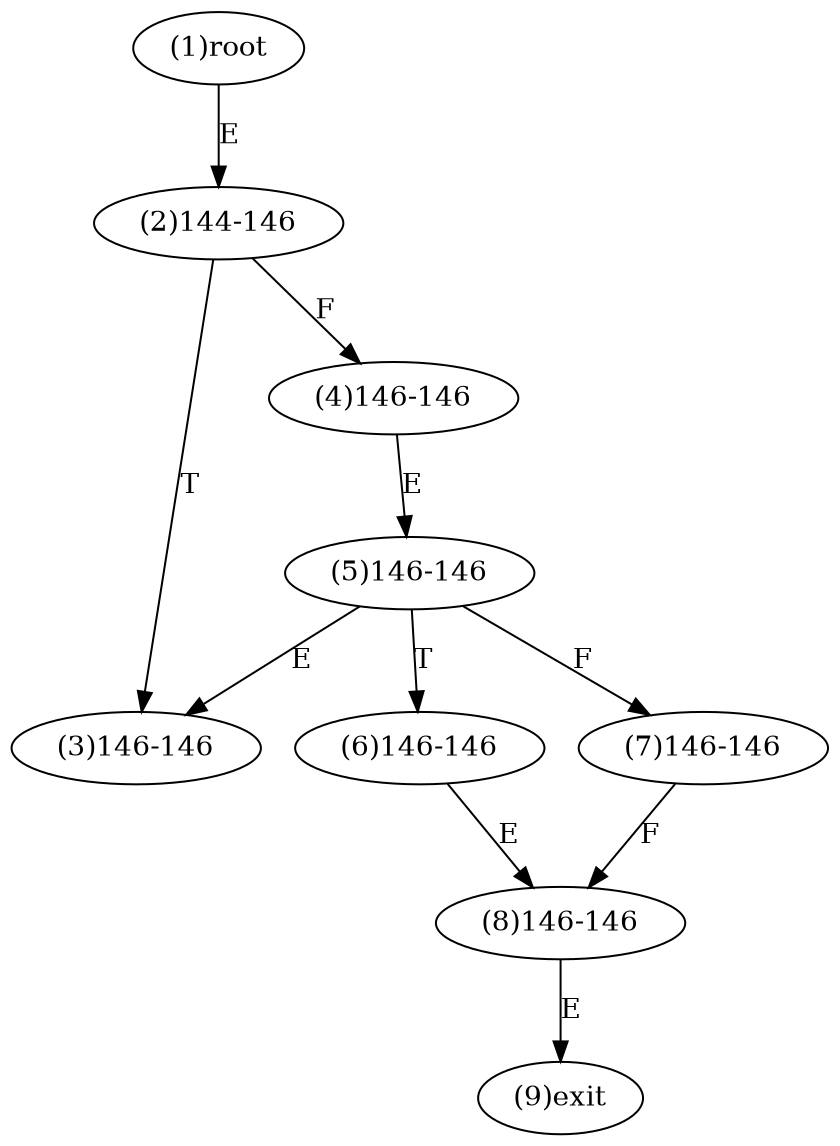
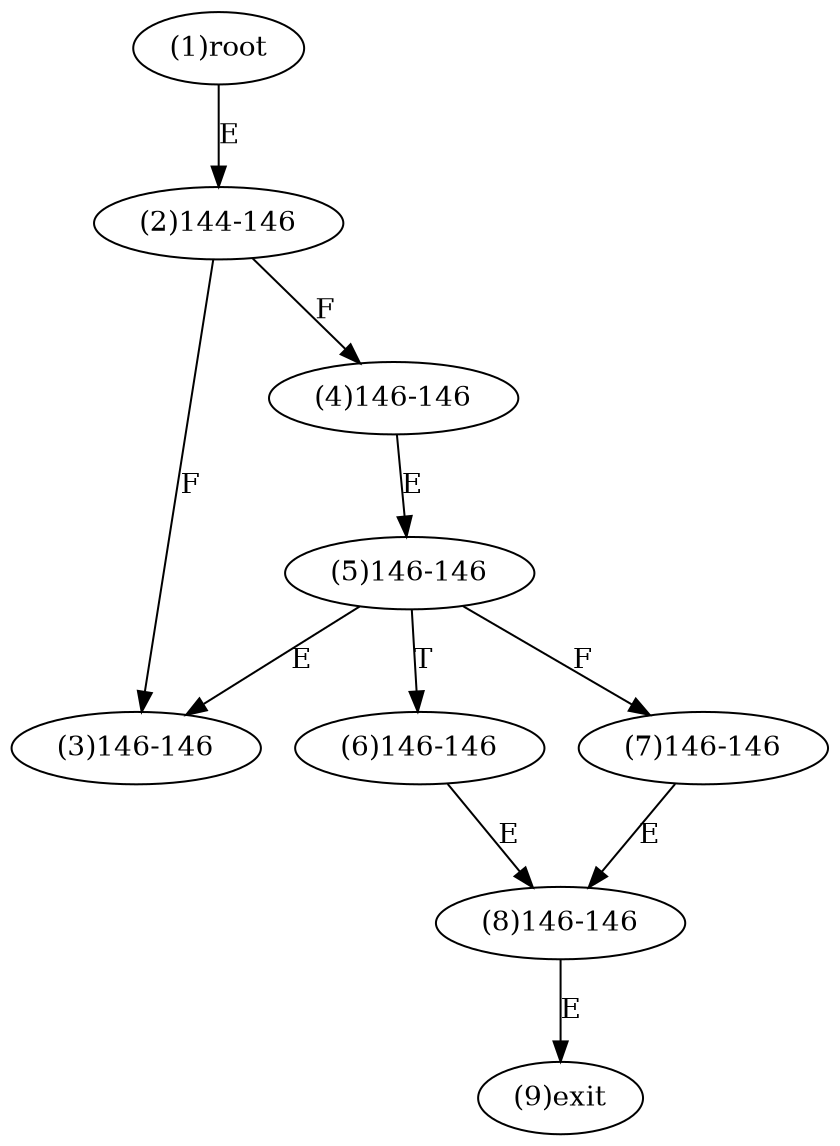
(191, 486) -> (191, 486)
(650, 836) -> (650, 836)
